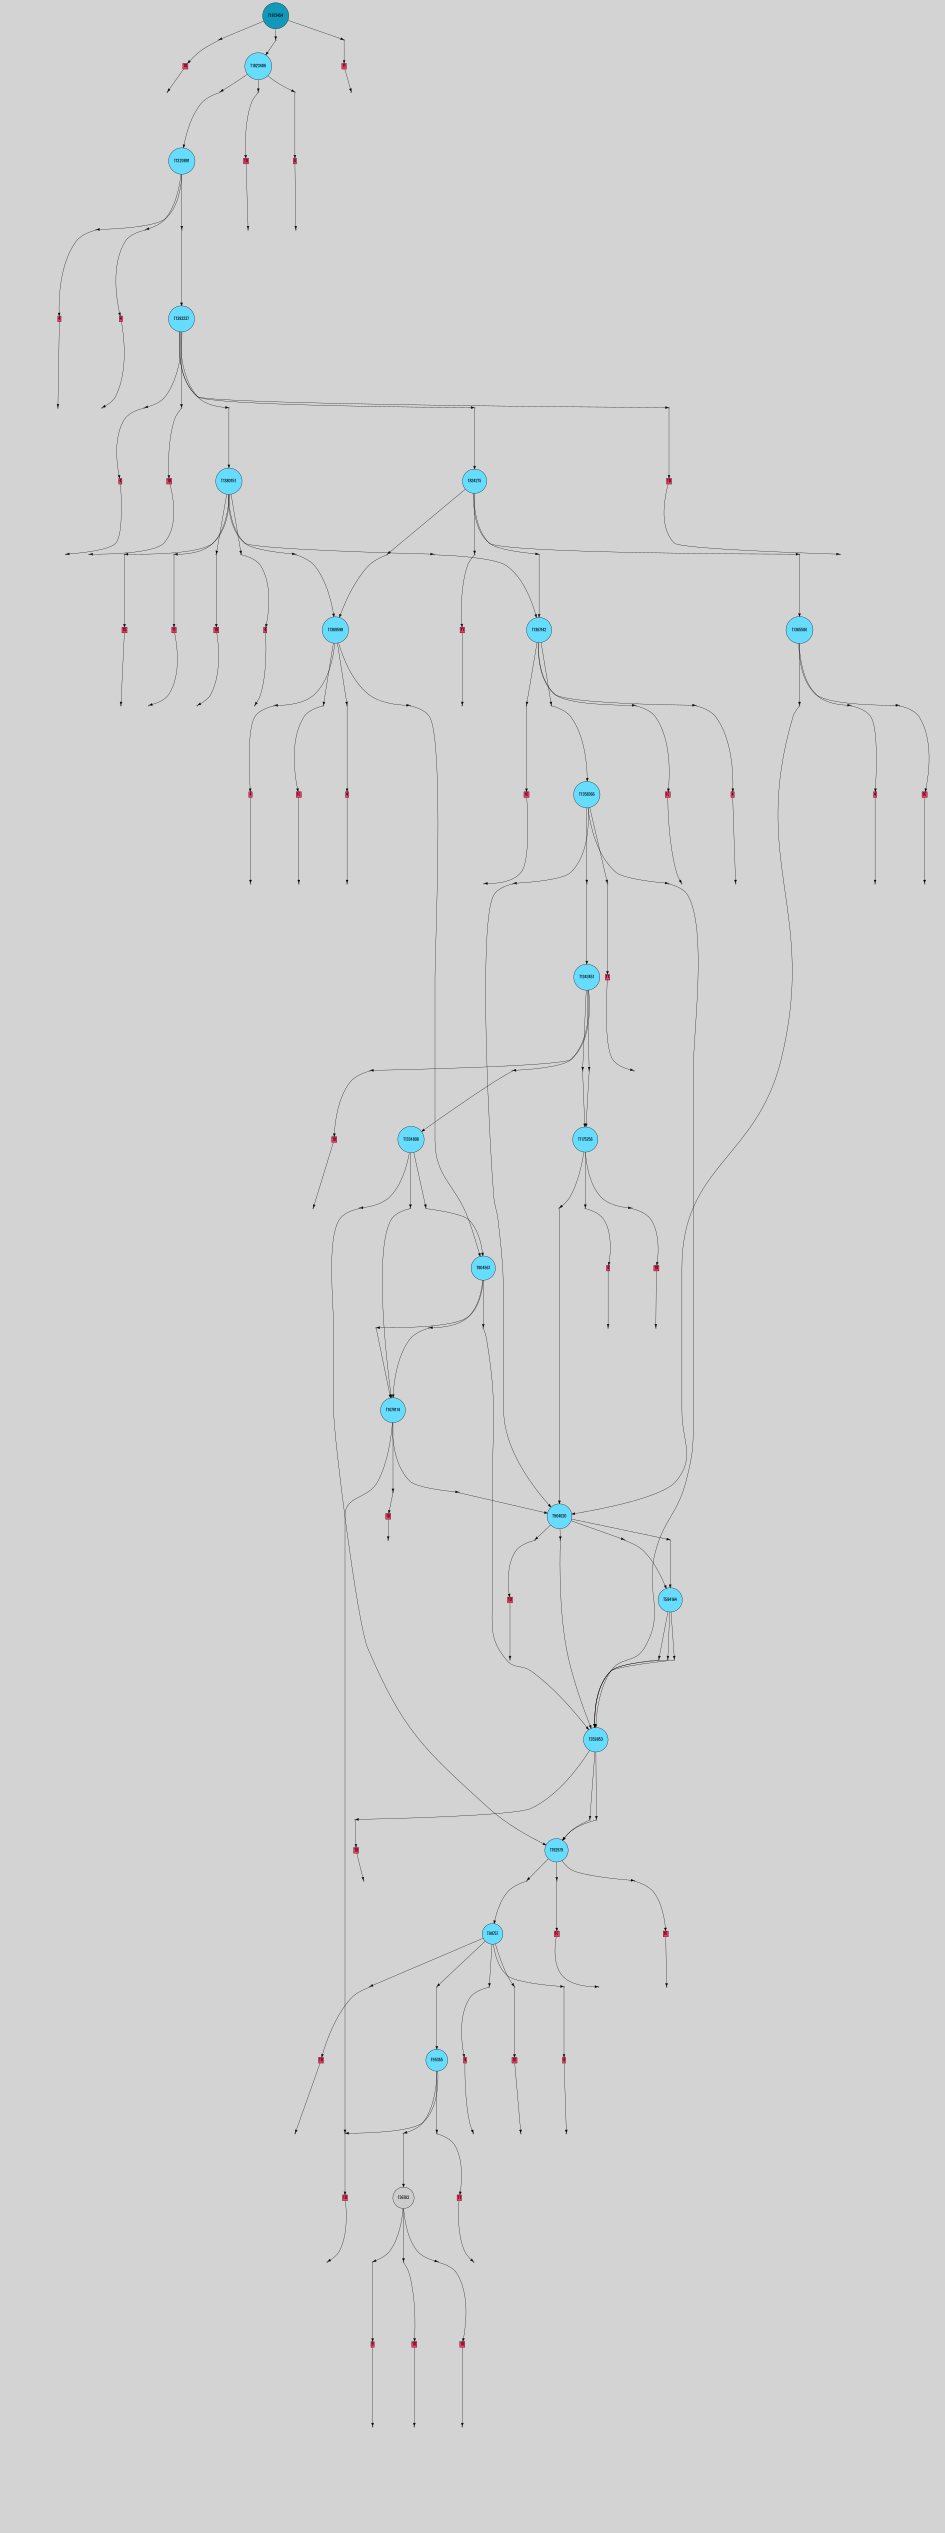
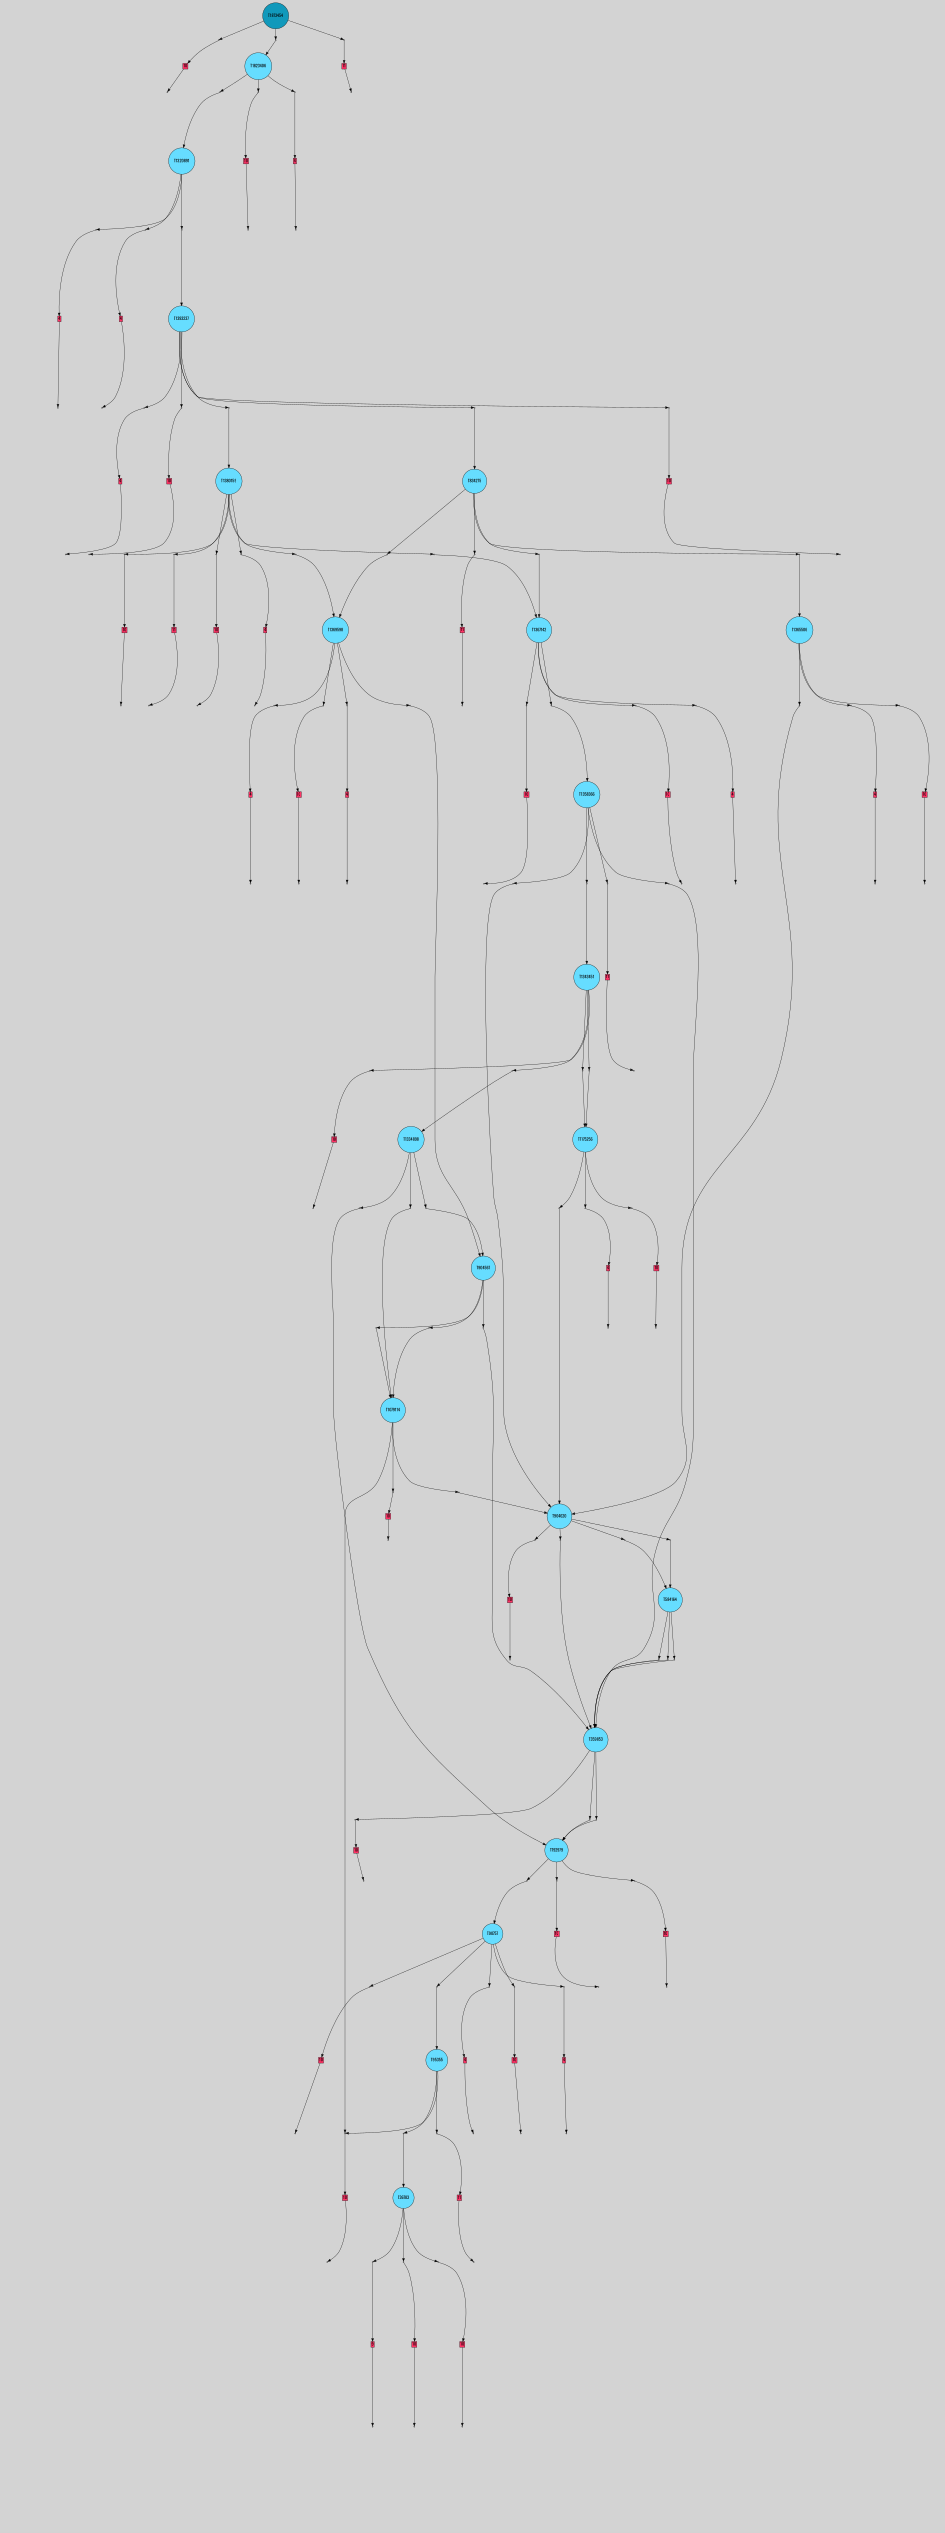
(404, 2198) -> (404, 2198)
